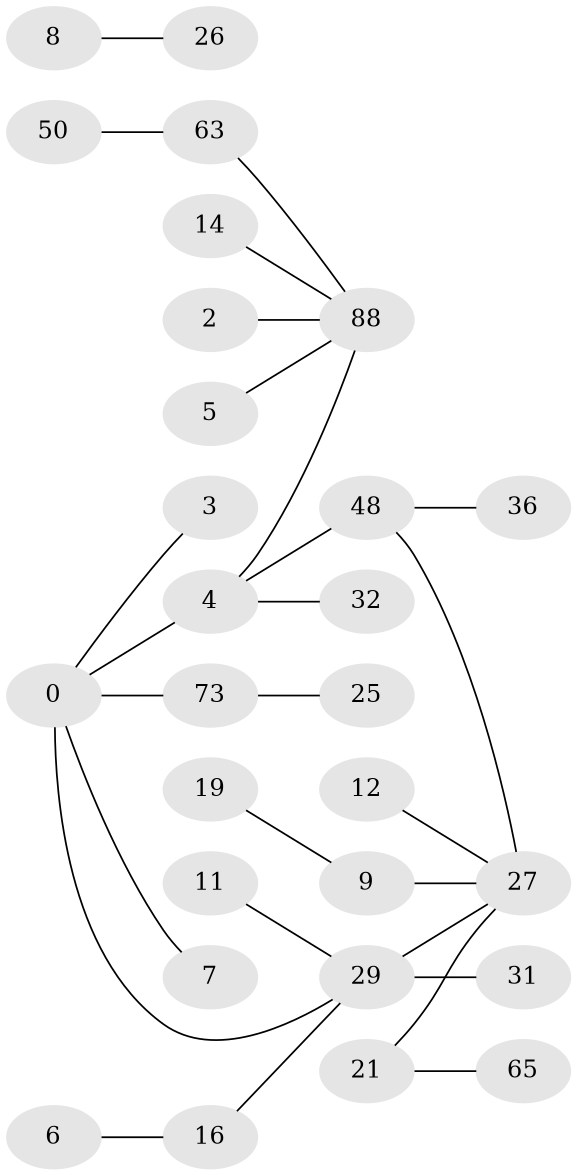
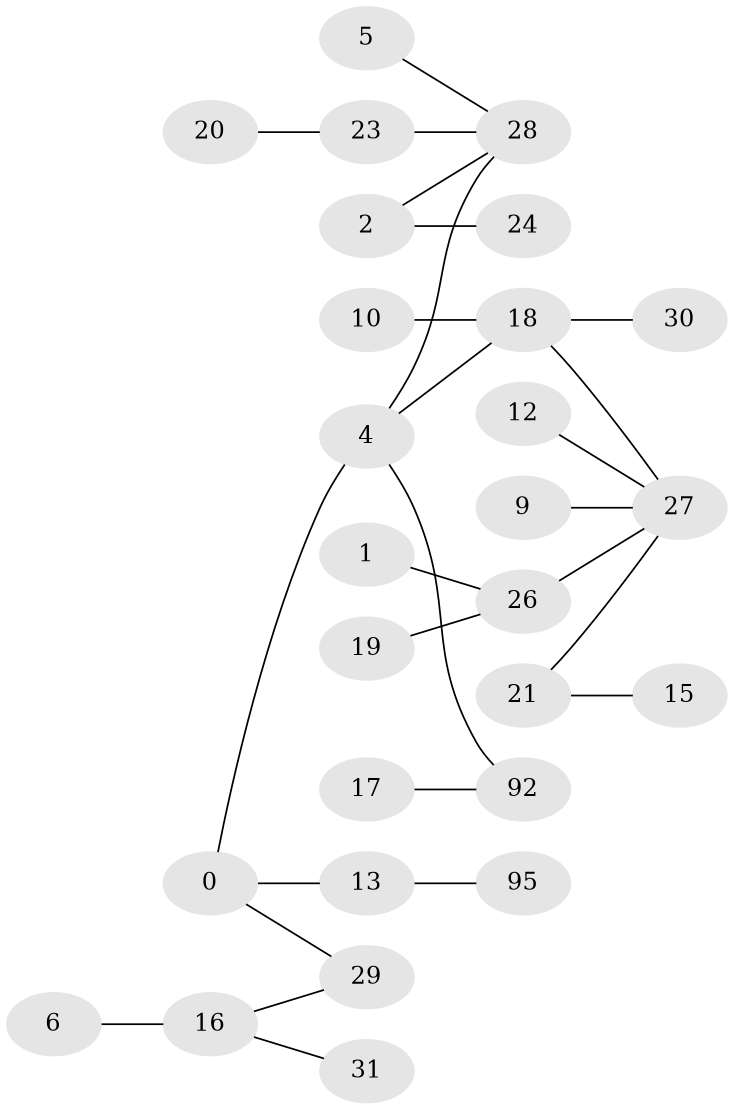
(54, 38) -> (367, 555)
(54, 132) -> (210, 132)
(210, 132) -> (367, 132)
(210, 226) -> none
none -> (523, 226)
(367, 320) -> (523, 132)
none -> (367, 320)
(210, 508) -> none
(367, 508) -> (523, 320)
(523, 508) -> (680, 320)
(367, 602) -> (523, 789)
(210, 696) -> (367, 883)
(367, 696) -> (523, 883)
none -> (367, 789)
(289, 836) -> (452, 623)
(210, 883) -> none
(445, 930) -> (602, 555)
(210, 977) -> none
(433, 977) -> (289, 1048)
(523, 1071) -> (680, 696)
